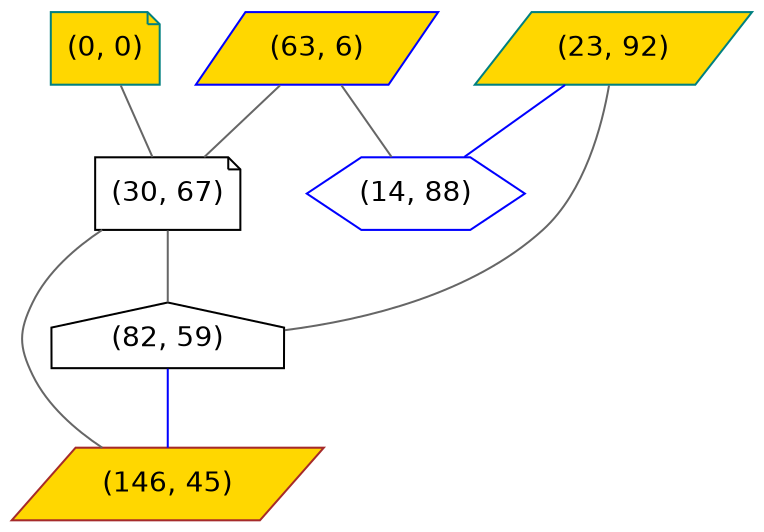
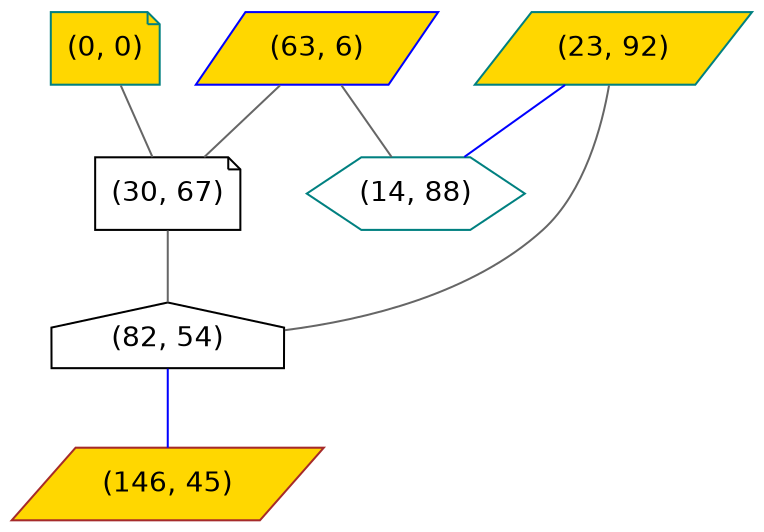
(416, 194) -> (416, 194)
(22, 339) -> none
(168, 339) -> (168, 339)
